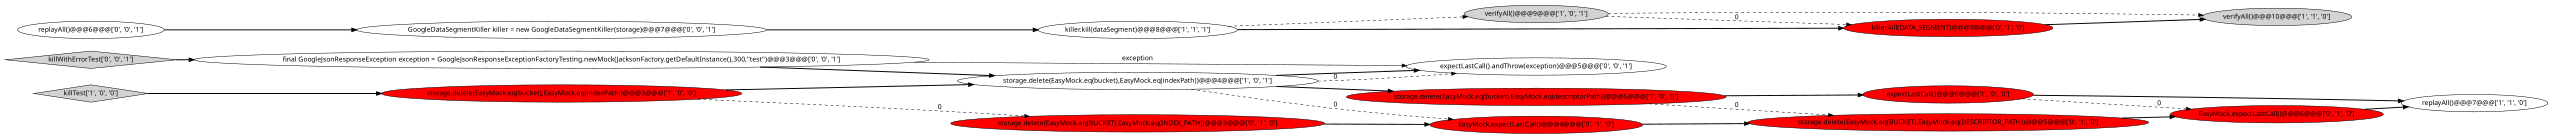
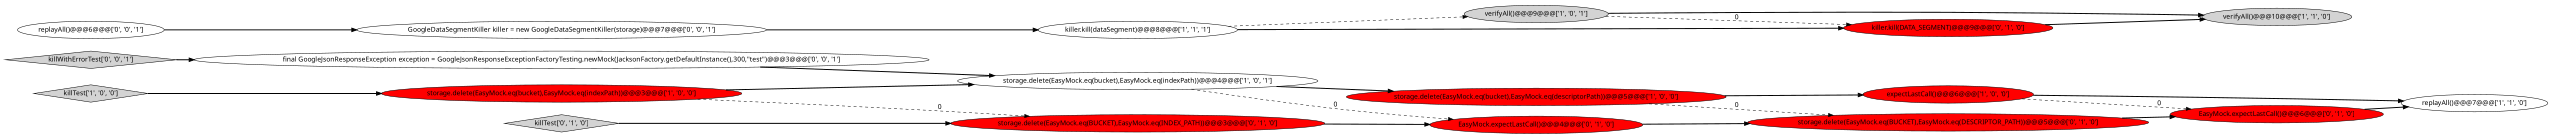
(1903, 12) -> (1903, 12)
(1536, 67) -> none
none -> (562, 123)
